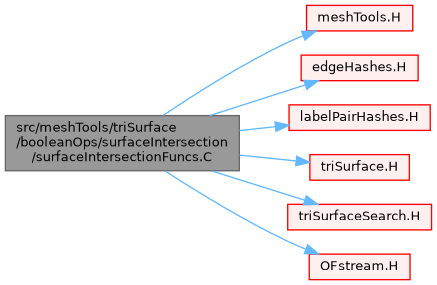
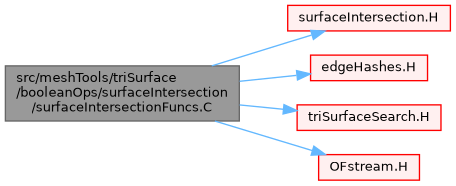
(360, 18) -> (369, 18)
(360, 118) -> none
(360, 167) -> none
